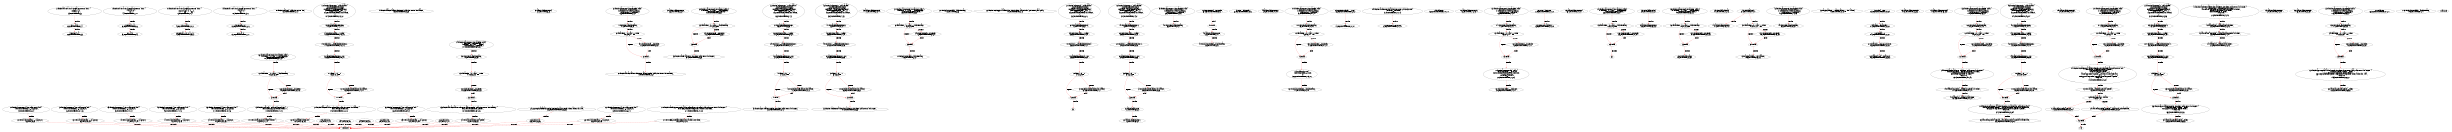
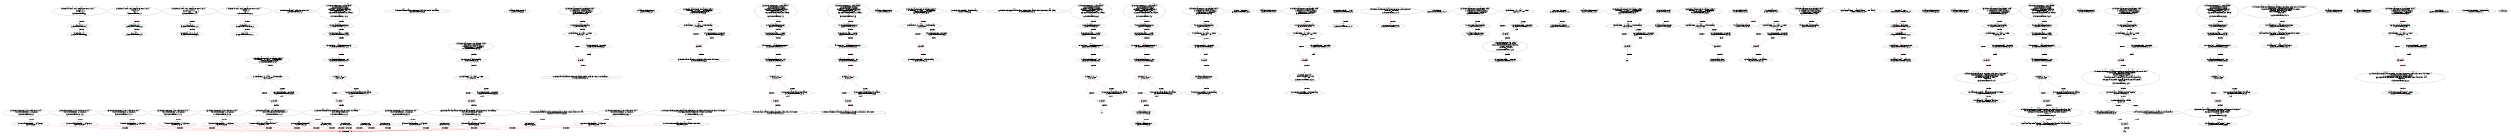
(1506, 30) -> (1475, 30)
none -> (1204, 34)
none -> (465, 90)
